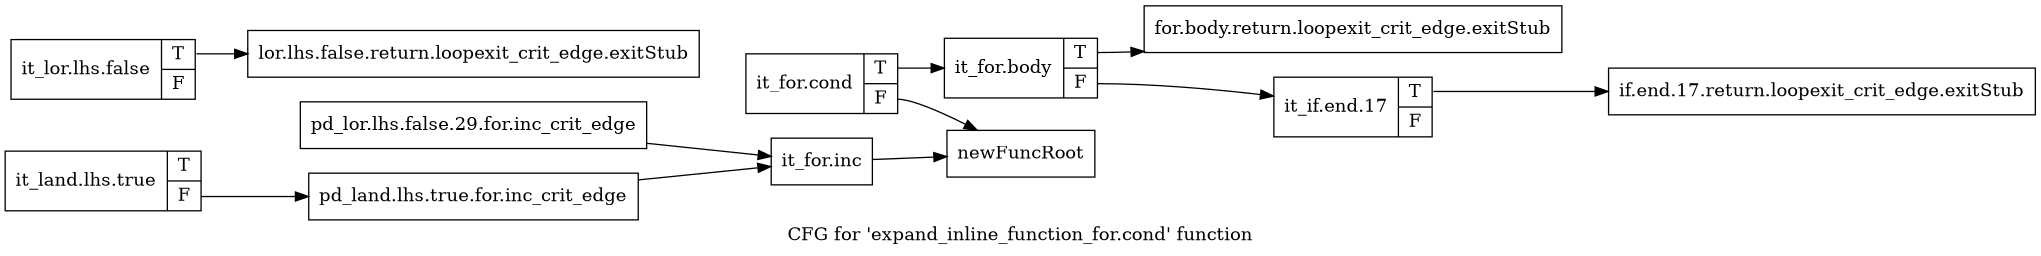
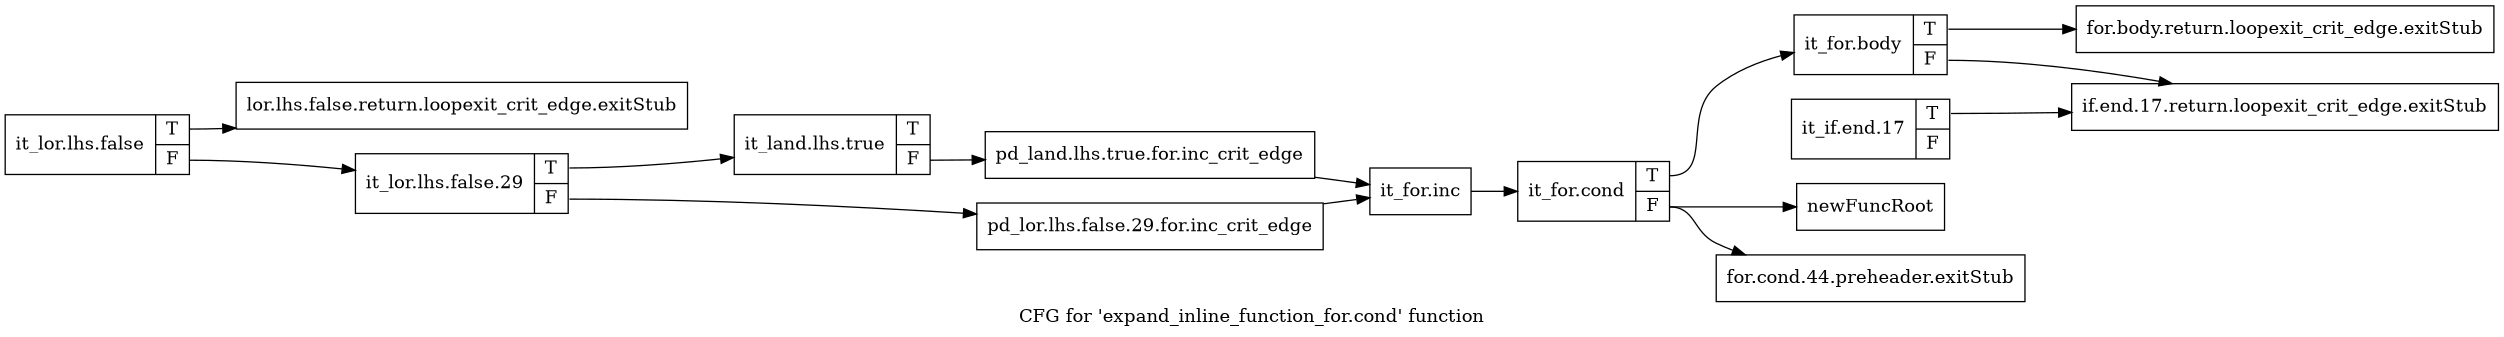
(1179, 87) -> (2054, 67)
(903, 158) -> (1488, 191)
none -> (462, 184)
none -> (1871, 278)
